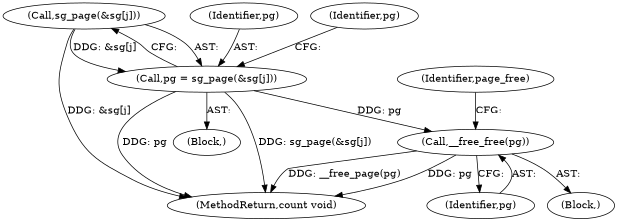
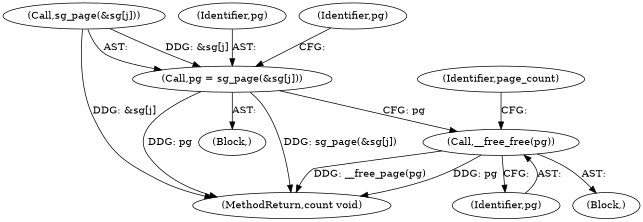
(147, 50) -> none
(476, 79) -> (501, 79)
(379, 111) -> (404, 111)
